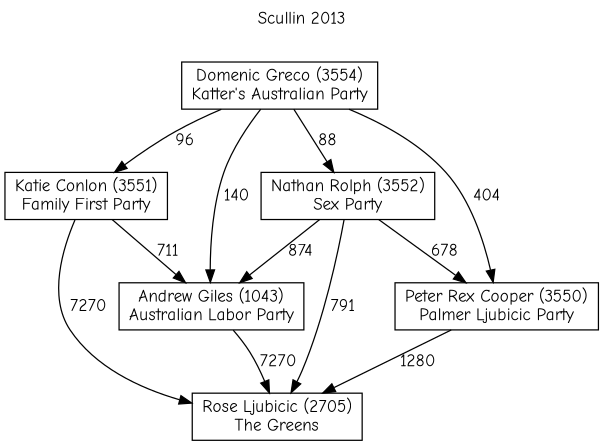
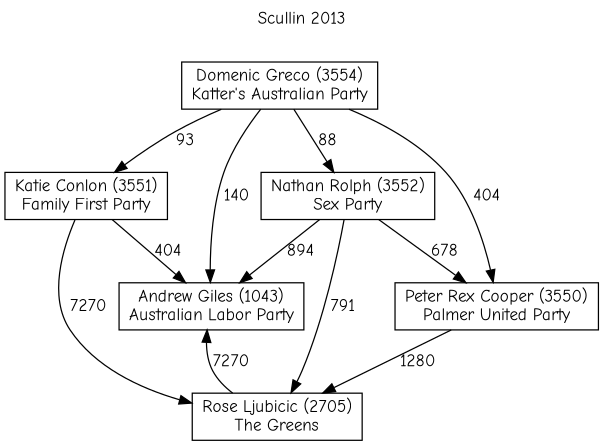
(185, 141) -> (185, 141)
(168, 251) -> (168, 251)
(301, 251) -> (301, 251)
(497, 306) -> (497, 306)
(251, 354) -> (213, 371)
